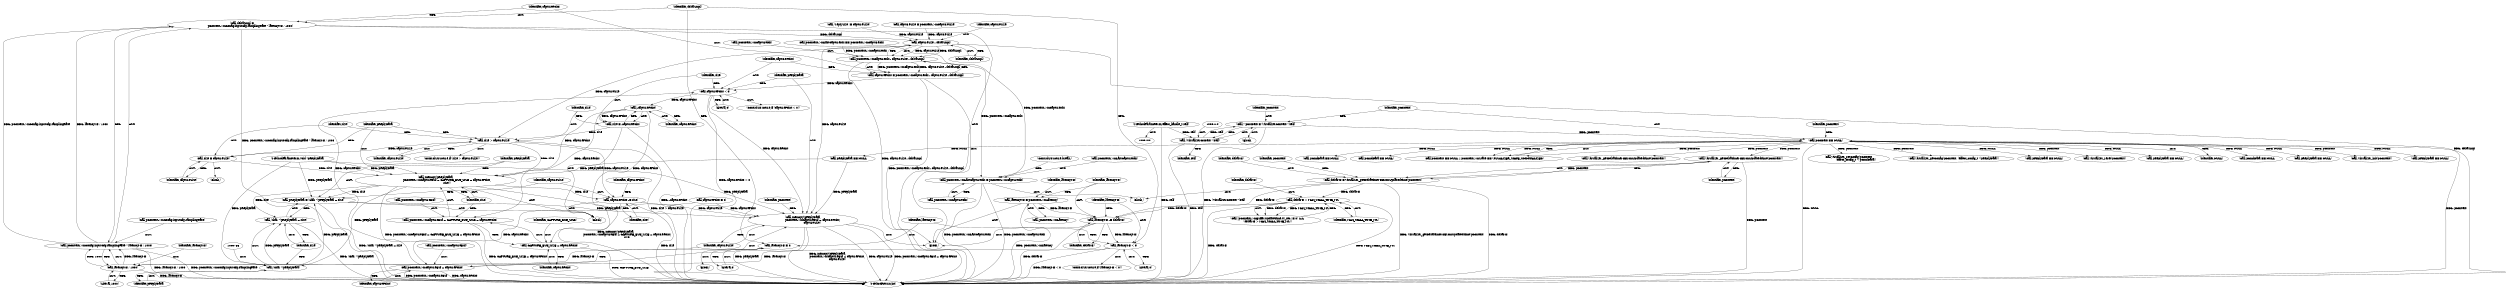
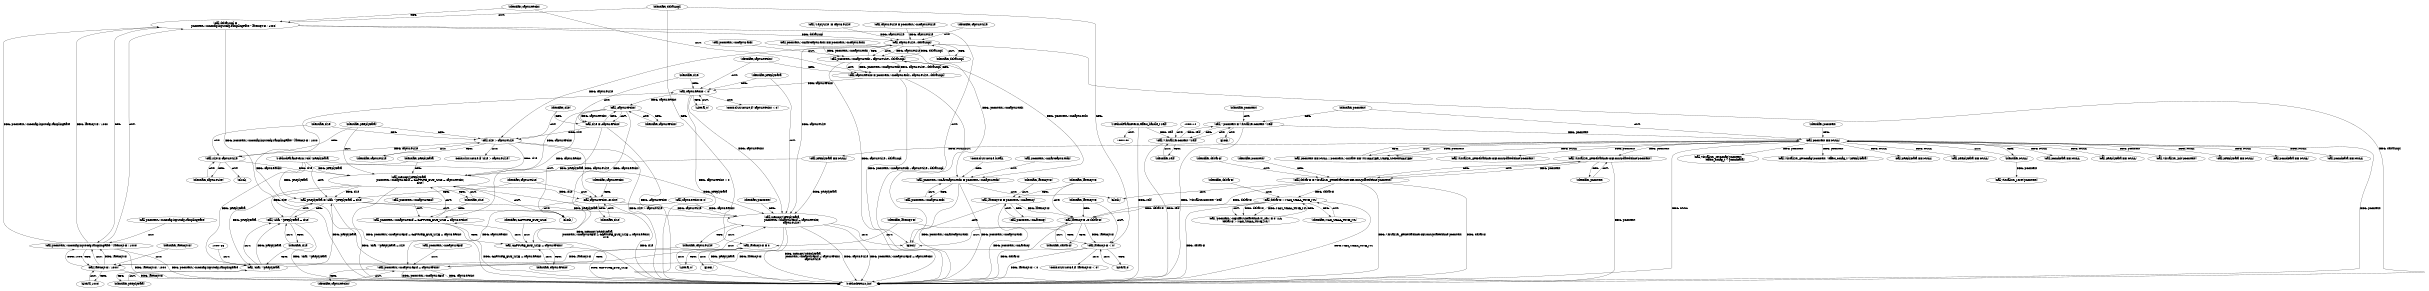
(1968, 145) -> (2017, 169)
none -> (1164, 150)
